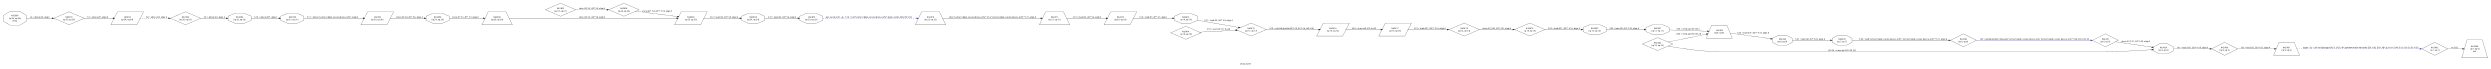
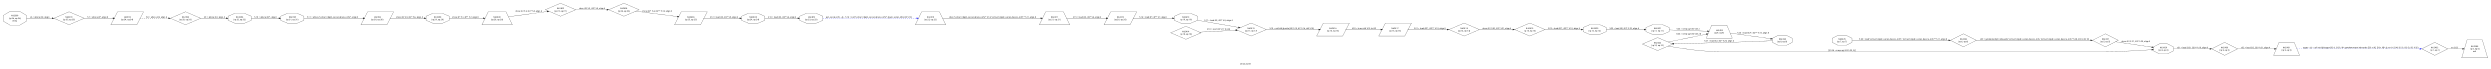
(593, 18) -> (528, 14)
(1811, 40) -> (1723, 43)
(2034, 40) -> (2034, 40)
